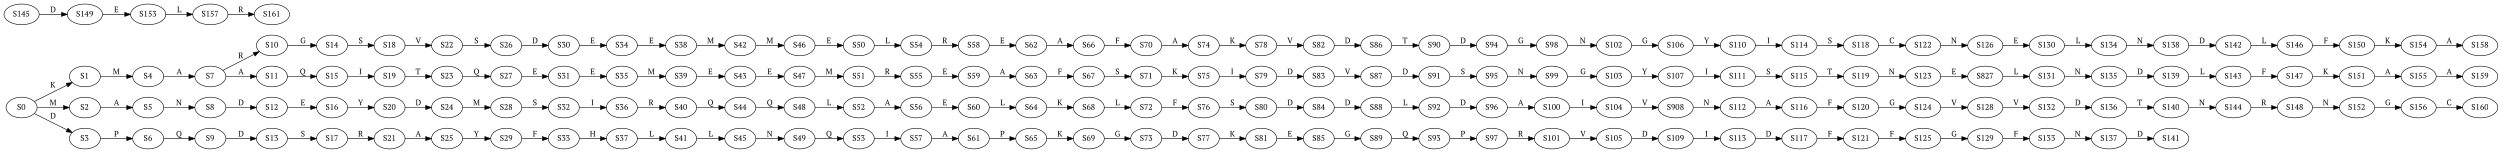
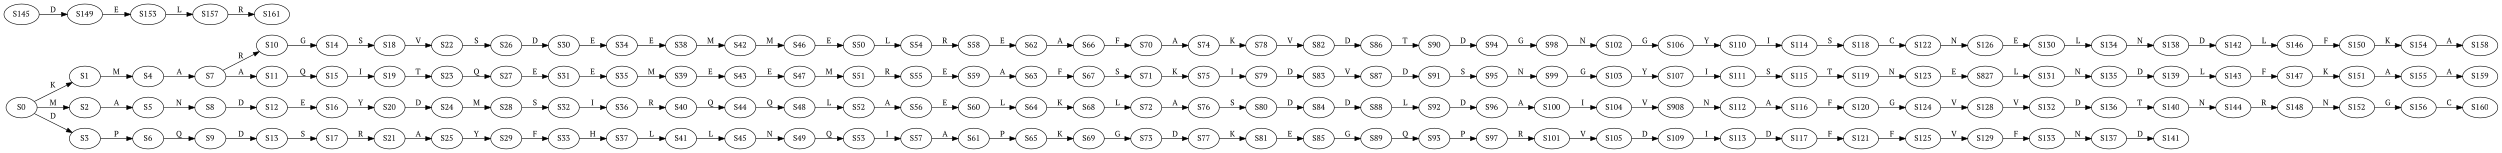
(1175, 103) -> (1175, 103)
(1954, 134) -> (1954, 134)
